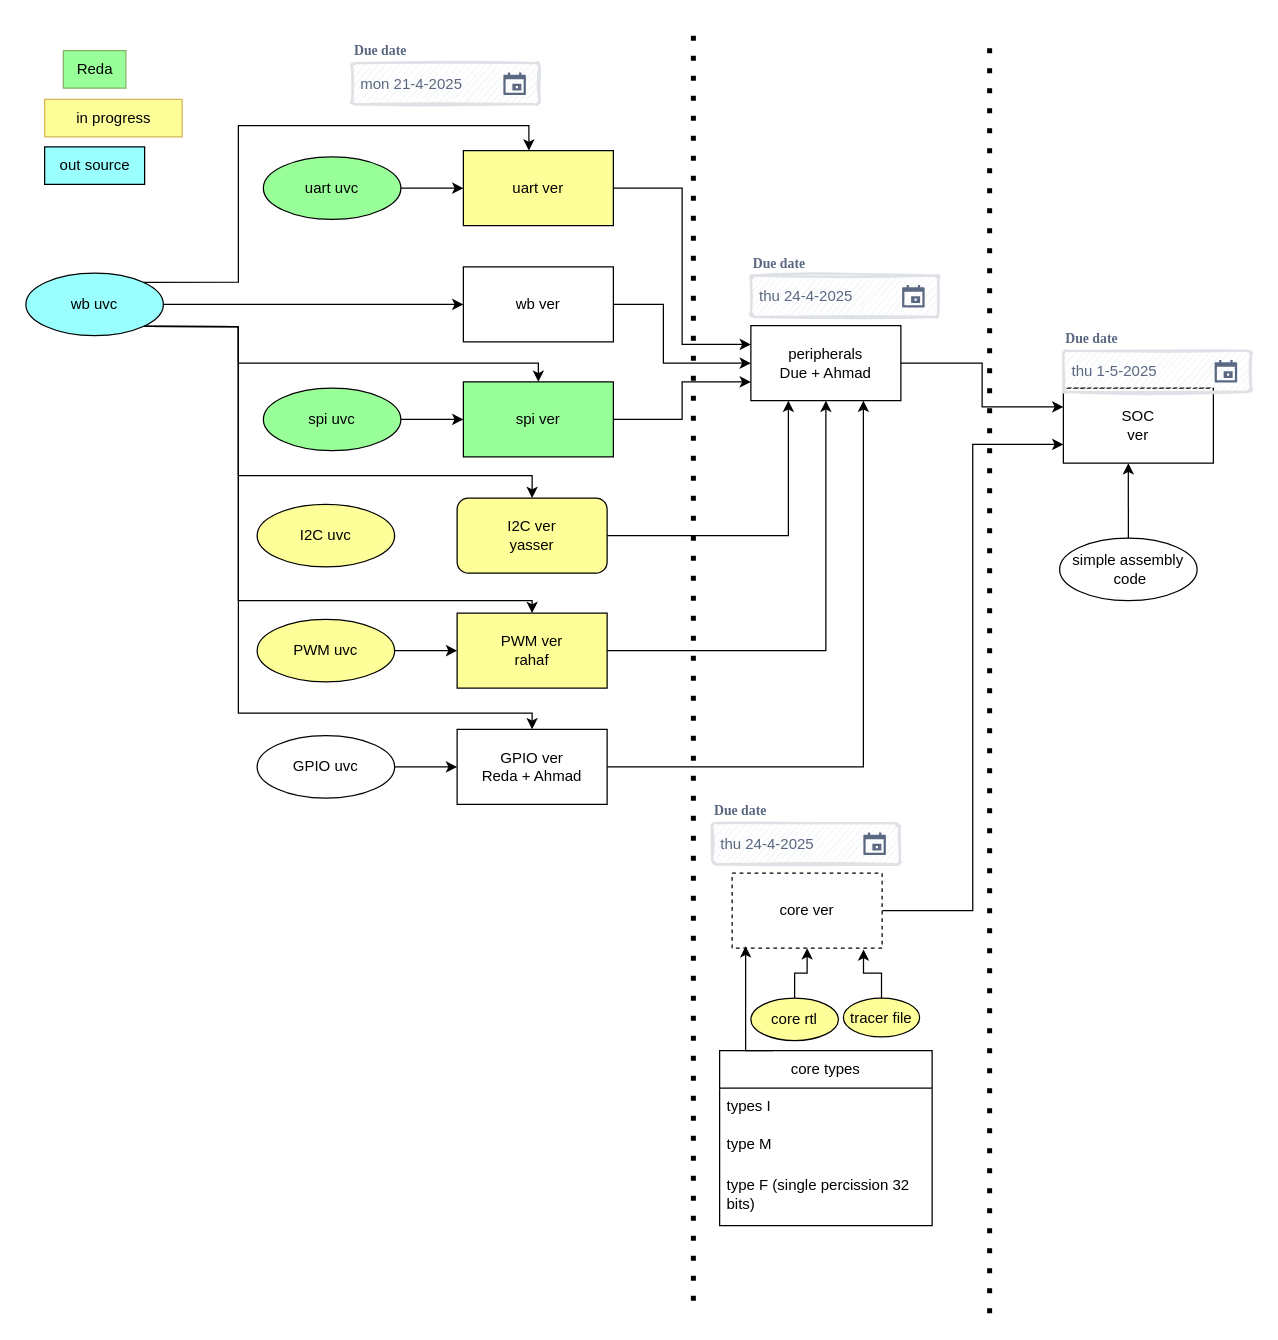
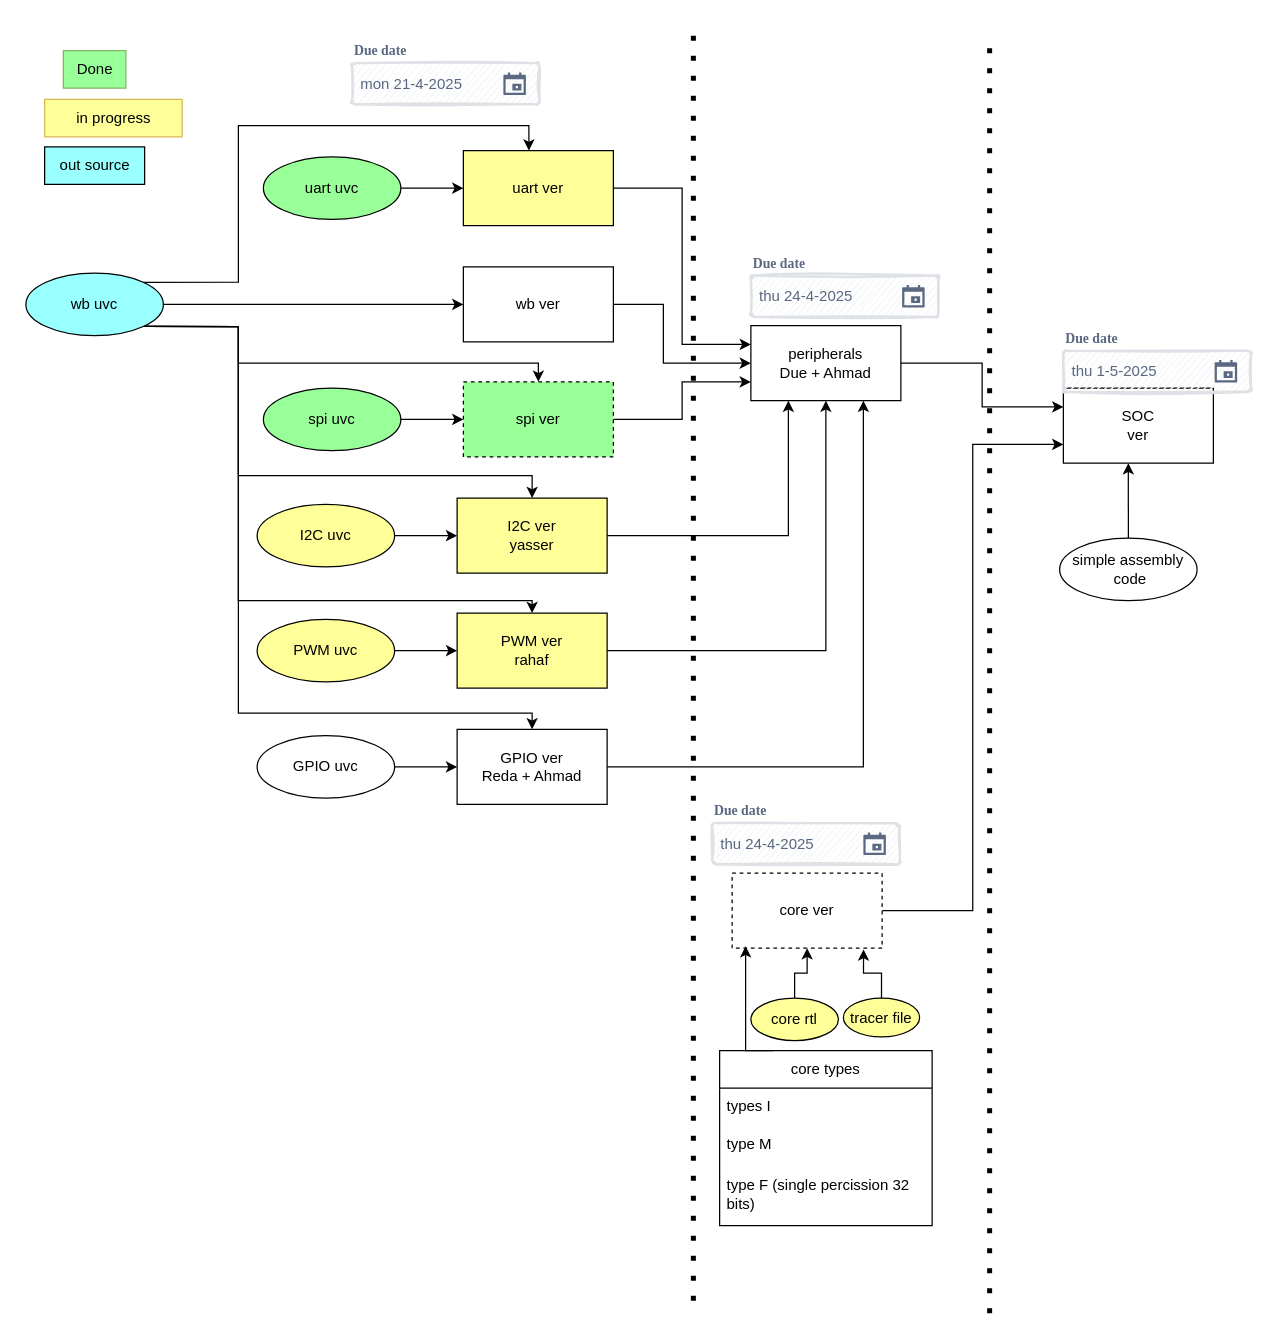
(95, 69) -> (95, 69)
(538, 419) -> (538, 419)
none -> (422, 536)
(532, 536) -> (532, 536)
